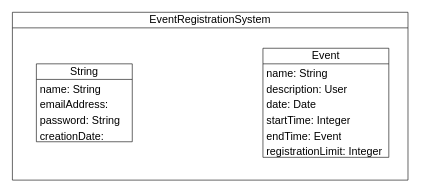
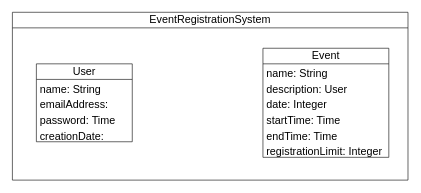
(84, 72) -> (84, 72)
(294, 106) -> (303, 106)
(84, 121) -> (78, 121)
(317, 121) -> (306, 121)
(305, 137) -> (300, 137)
(85, 143) -> (85, 143)
